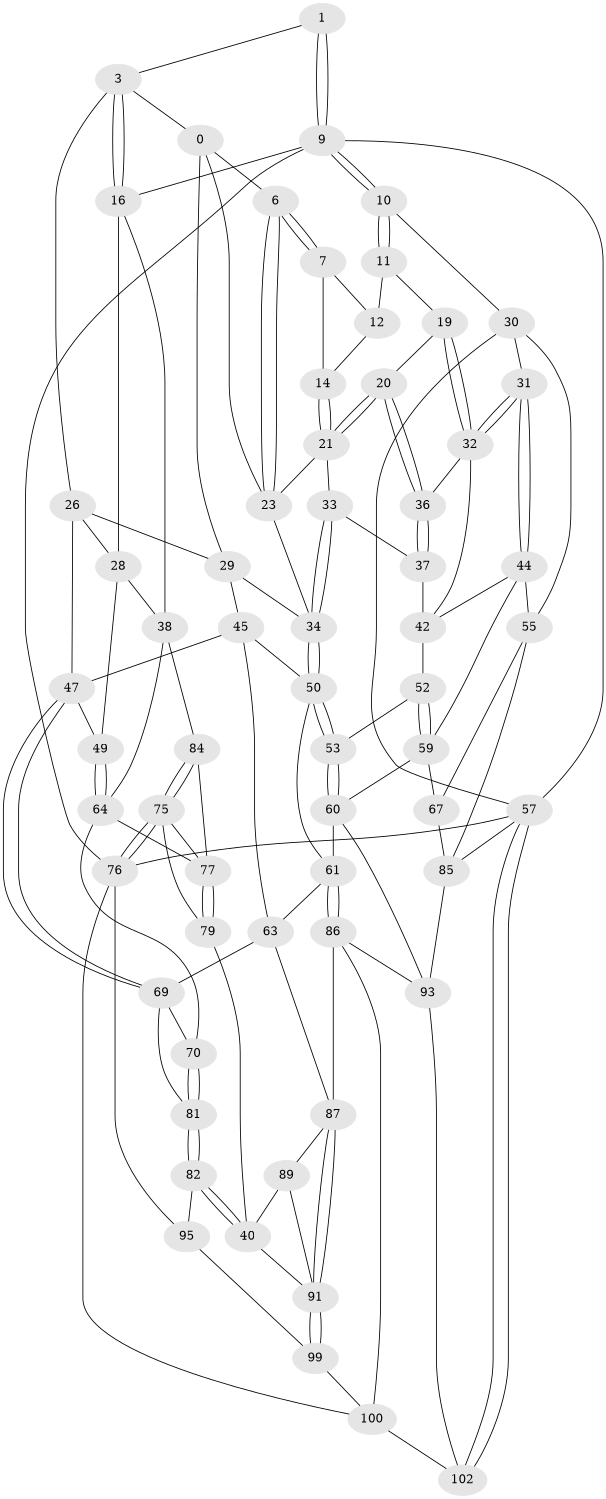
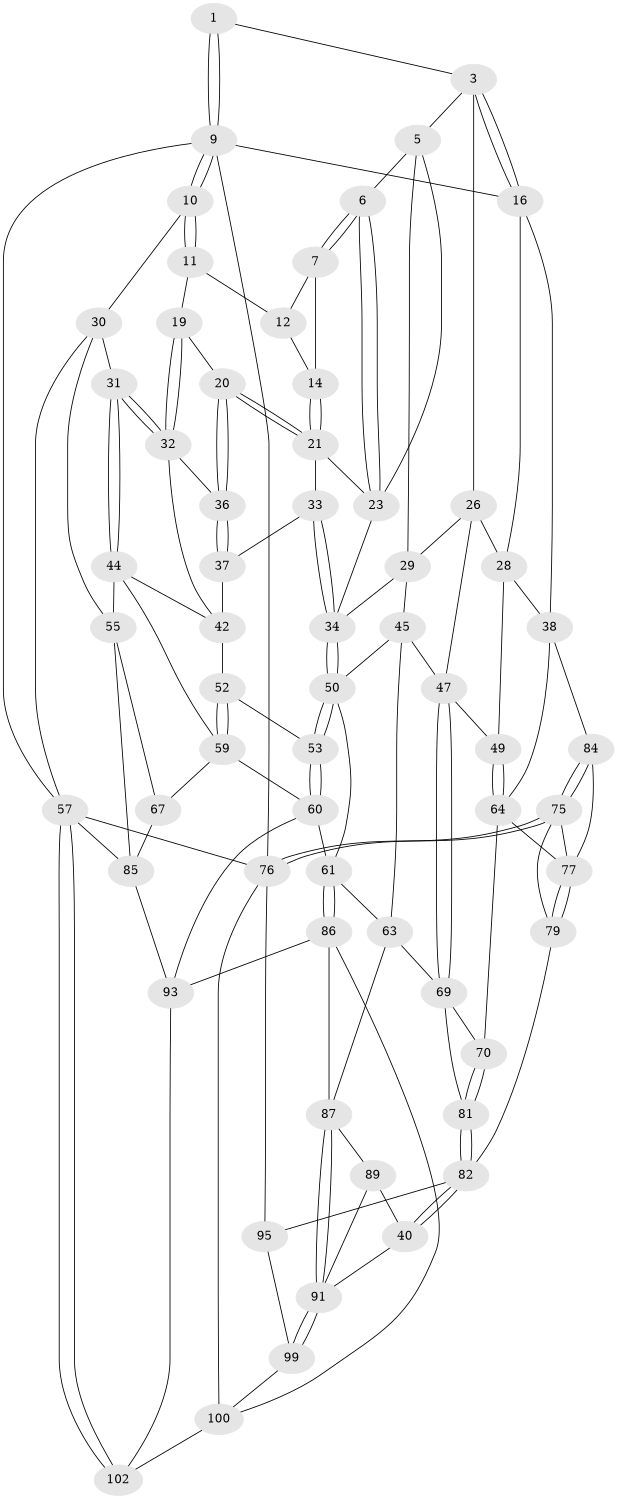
(200, 140) -> (418, 140)
(240, 1082) -> (524, 1058)
